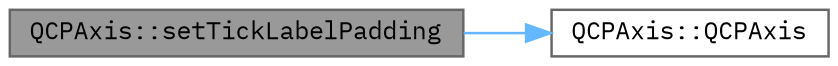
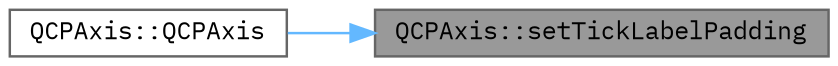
(495, 33) -> (319, 33)
